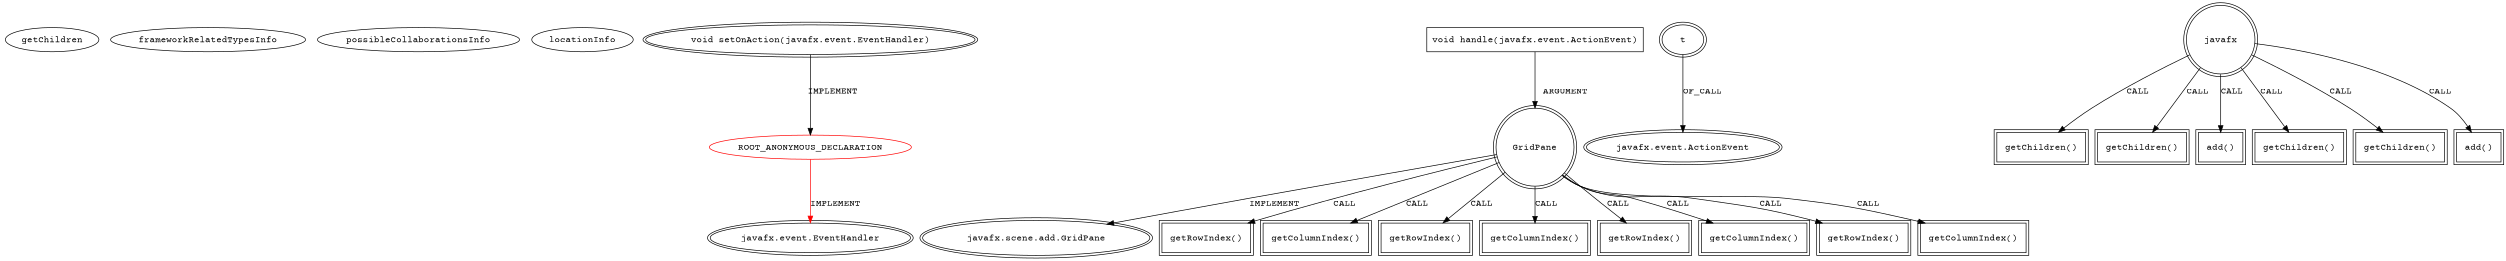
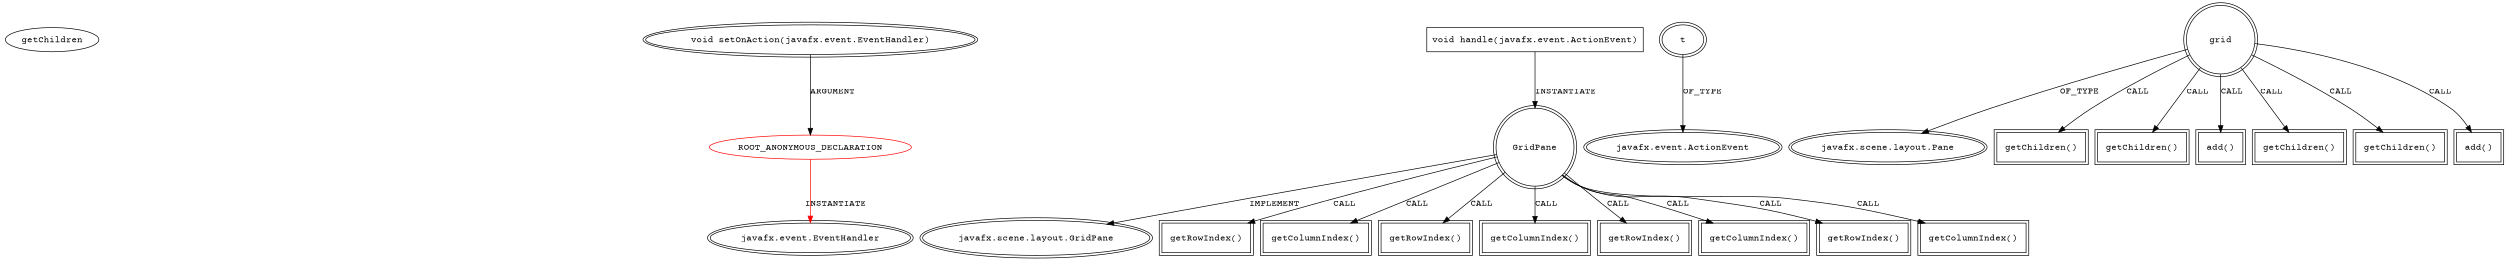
(208, 40) -> none
(418, 40) -> none
(583, 40) -> none
(2221, 40) -> (2221, 40)
(833, 91) -> (833, 91)
(1566, 91) -> (1566, 91)
(1702, 91) -> (1702, 91)
none -> (1888, 147)
(836, 203) -> (836, 203)
(1036, 238) -> (1036, 238)
